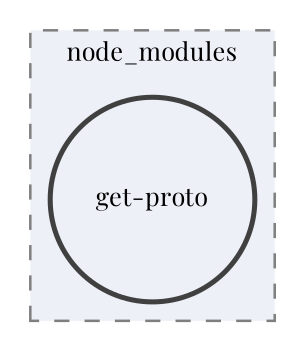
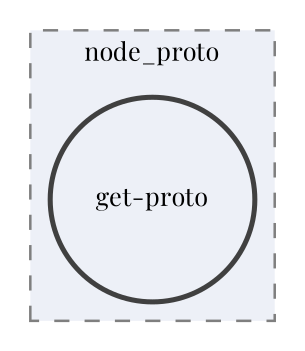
(153, 54) -> (153, 54)
